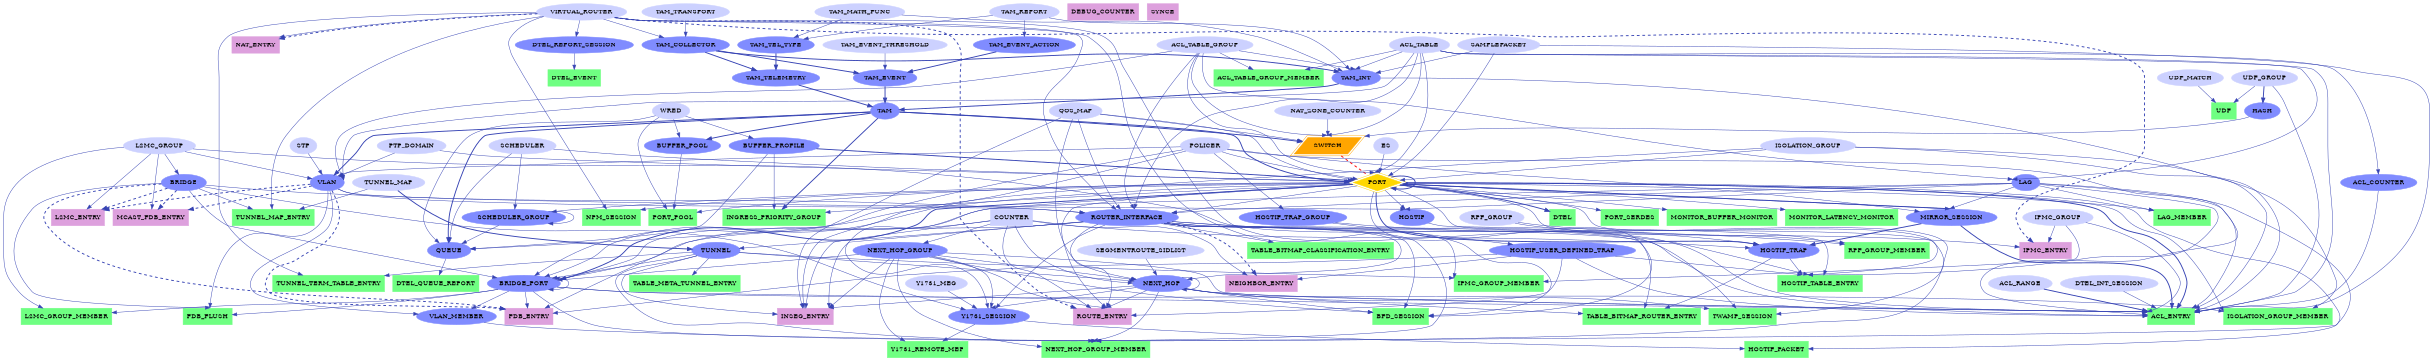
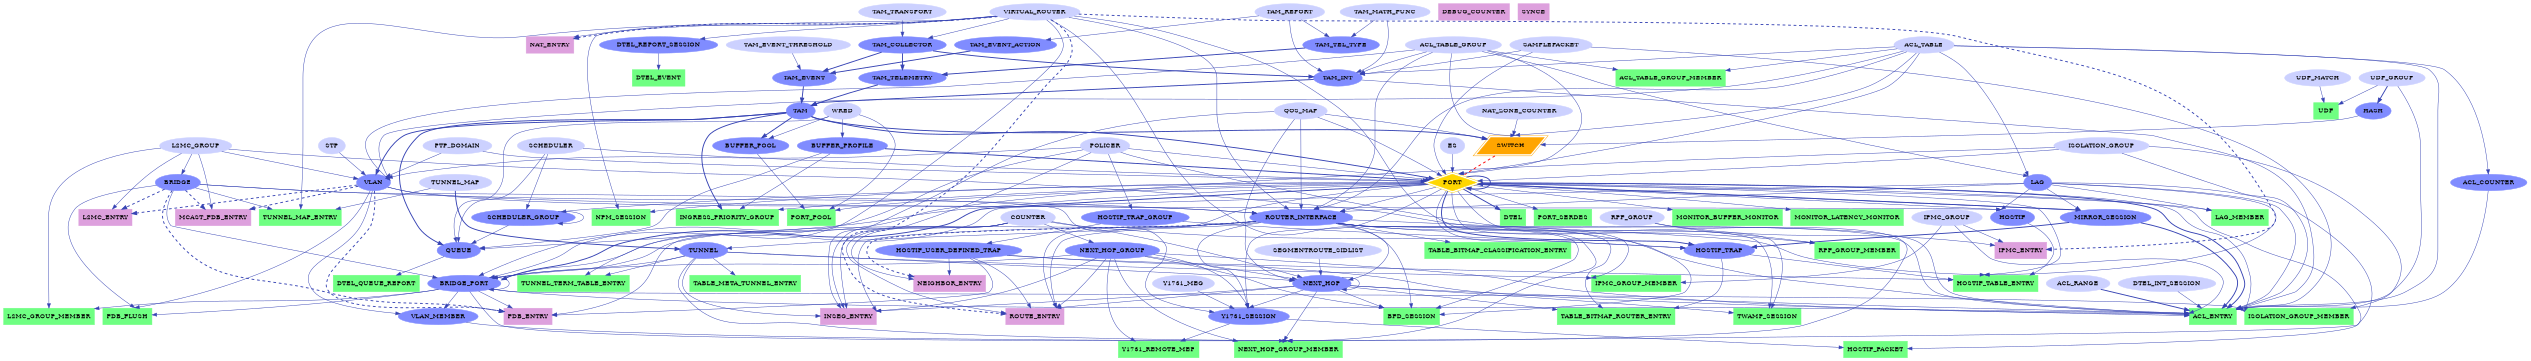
(1571, 179) -> none
(1012, 217) -> (1028, 217)
